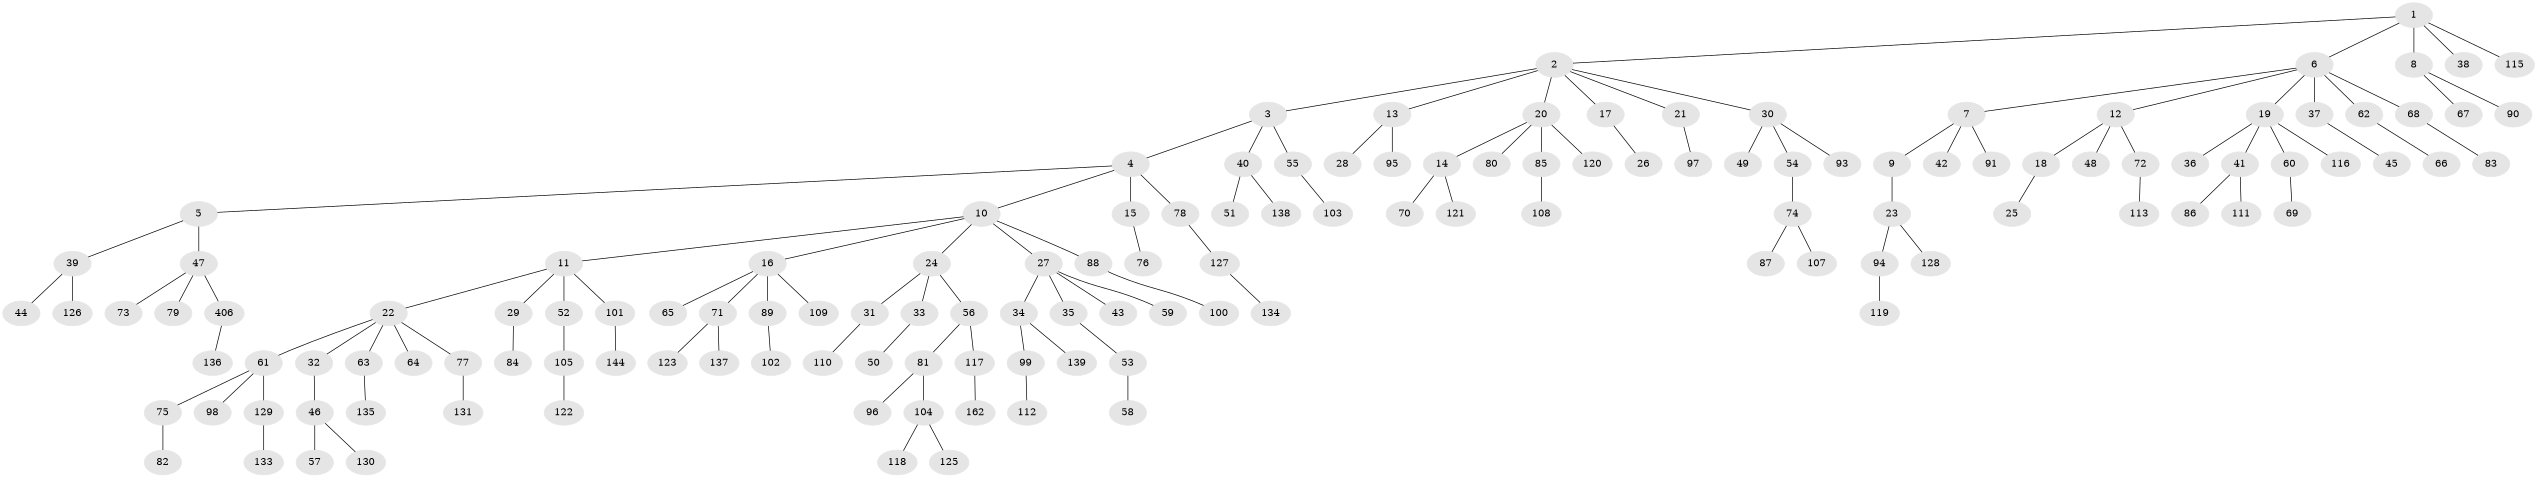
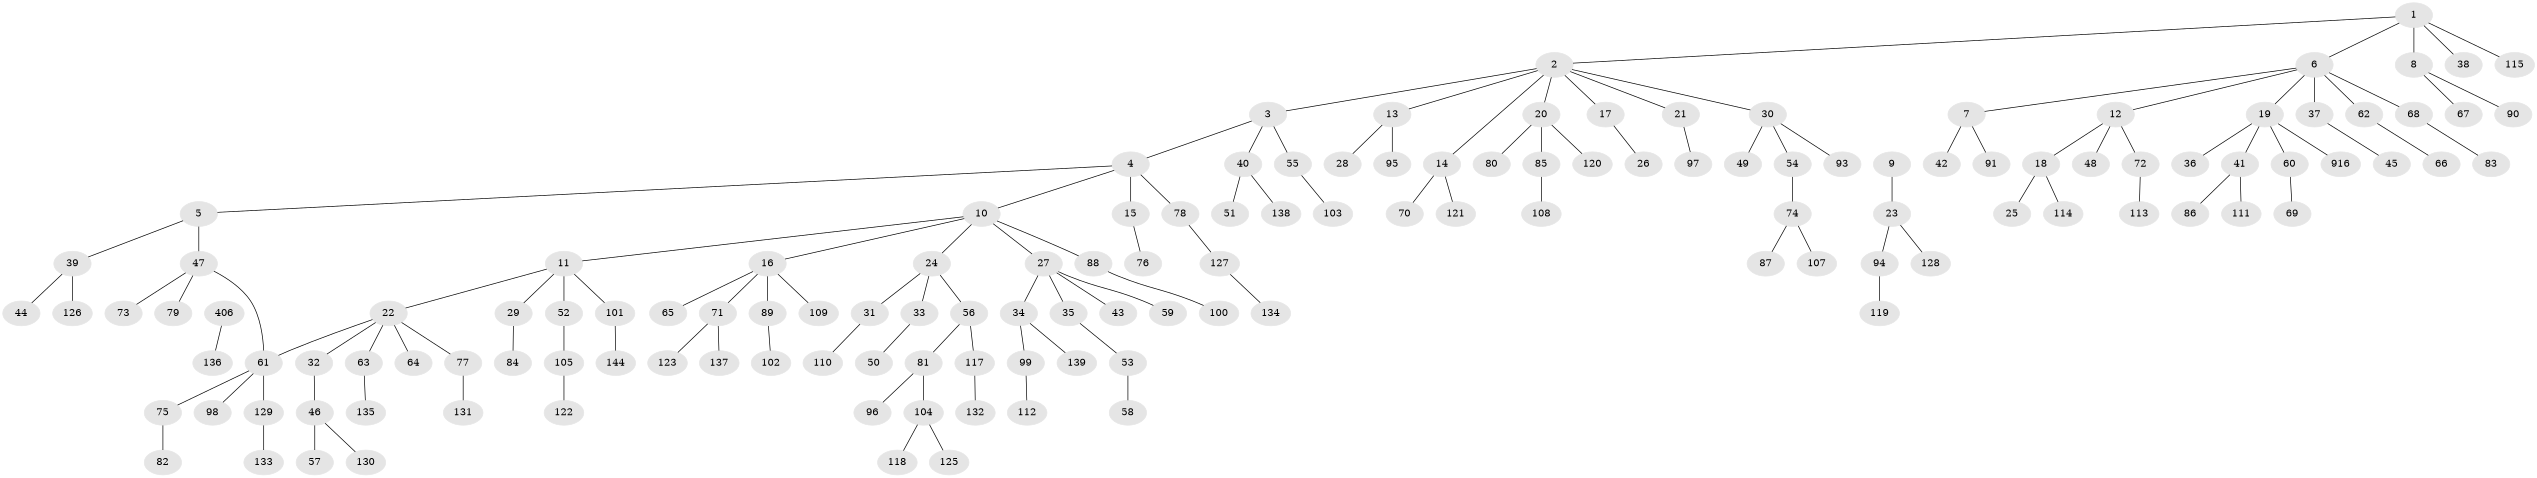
(1492, 139) -> (1498, 115)
(1929, 139) -> none
(2341, 164) -> (2341, 164)
none -> (2063, 214)
(211, 288) -> (252, 303)
(975, 413) -> (975, 413)
